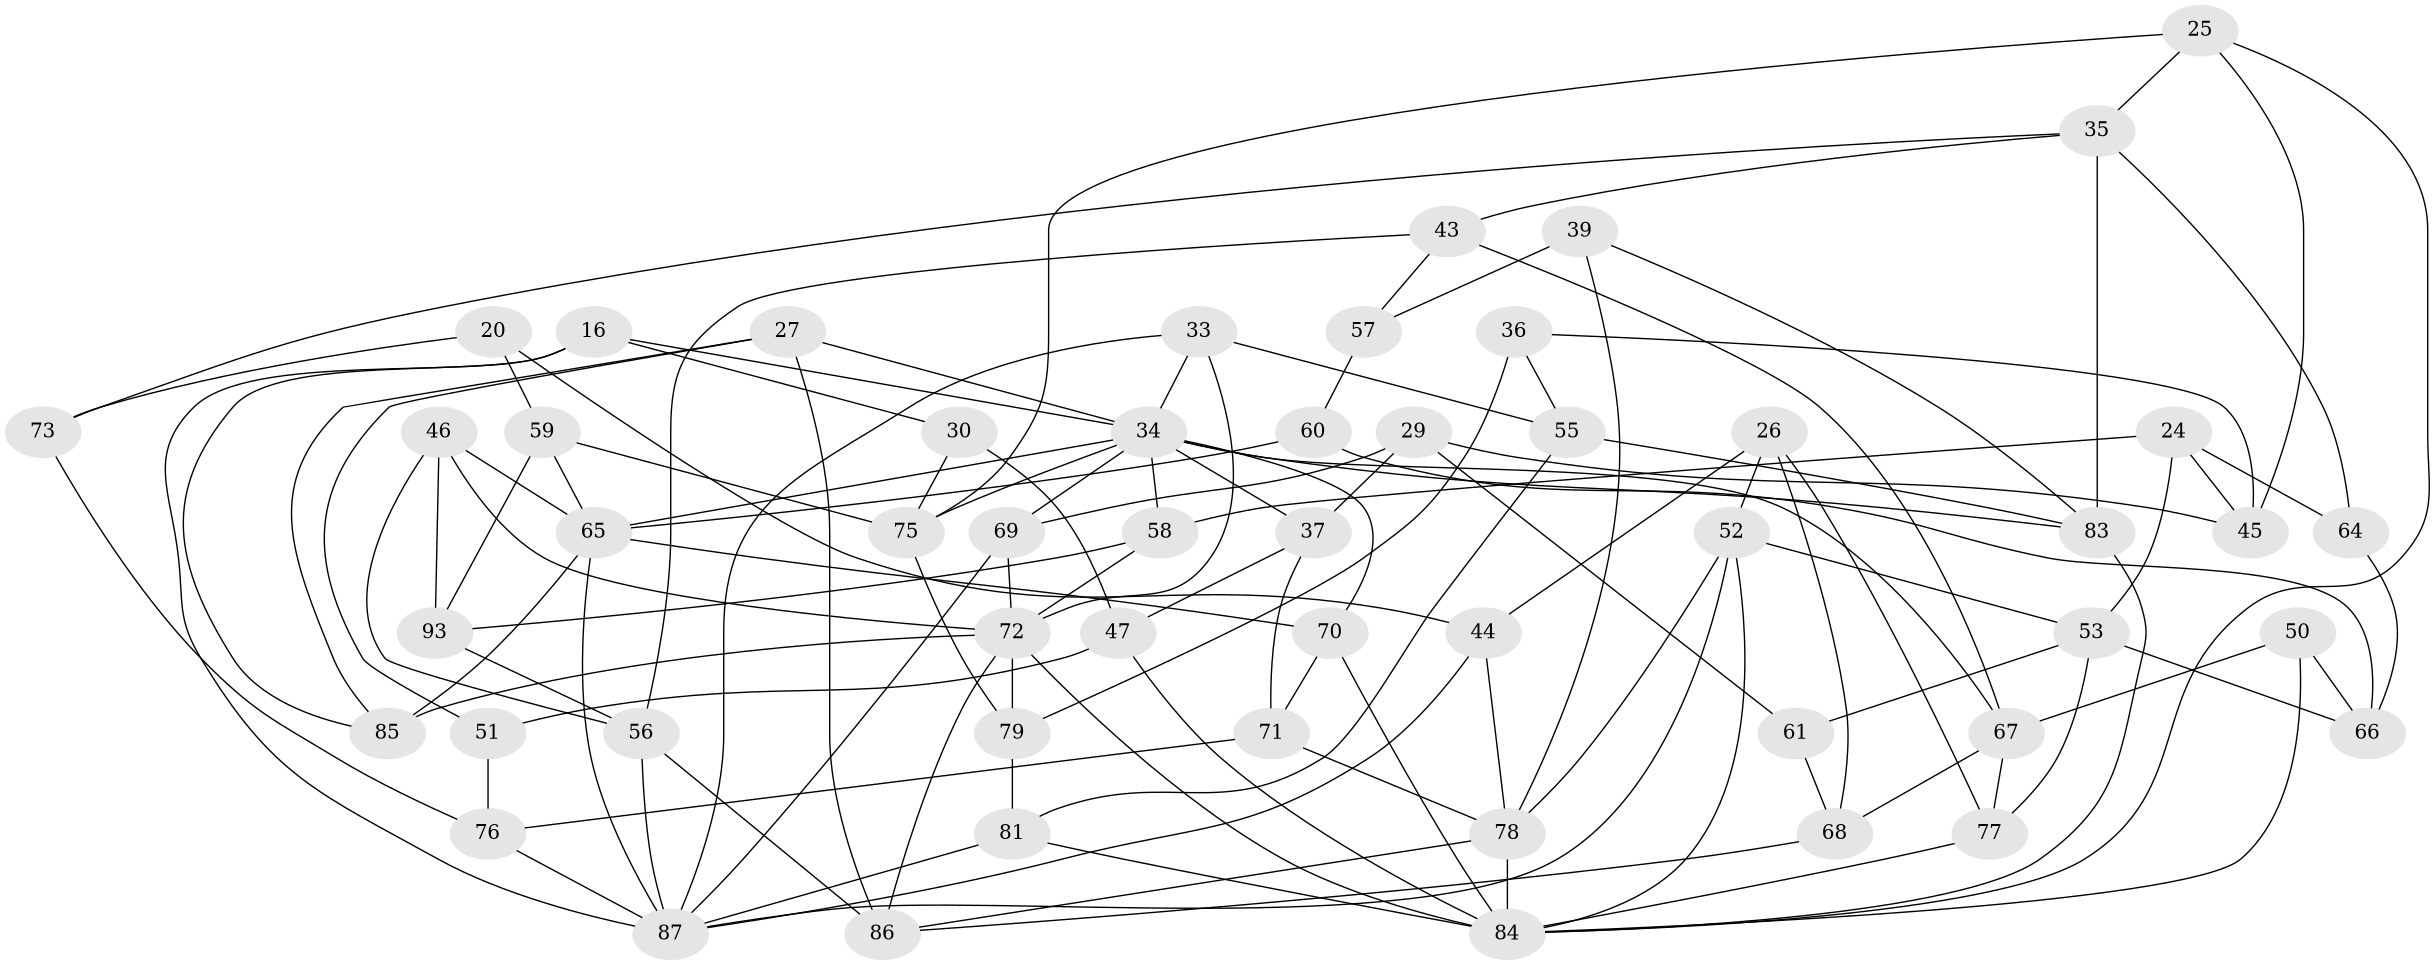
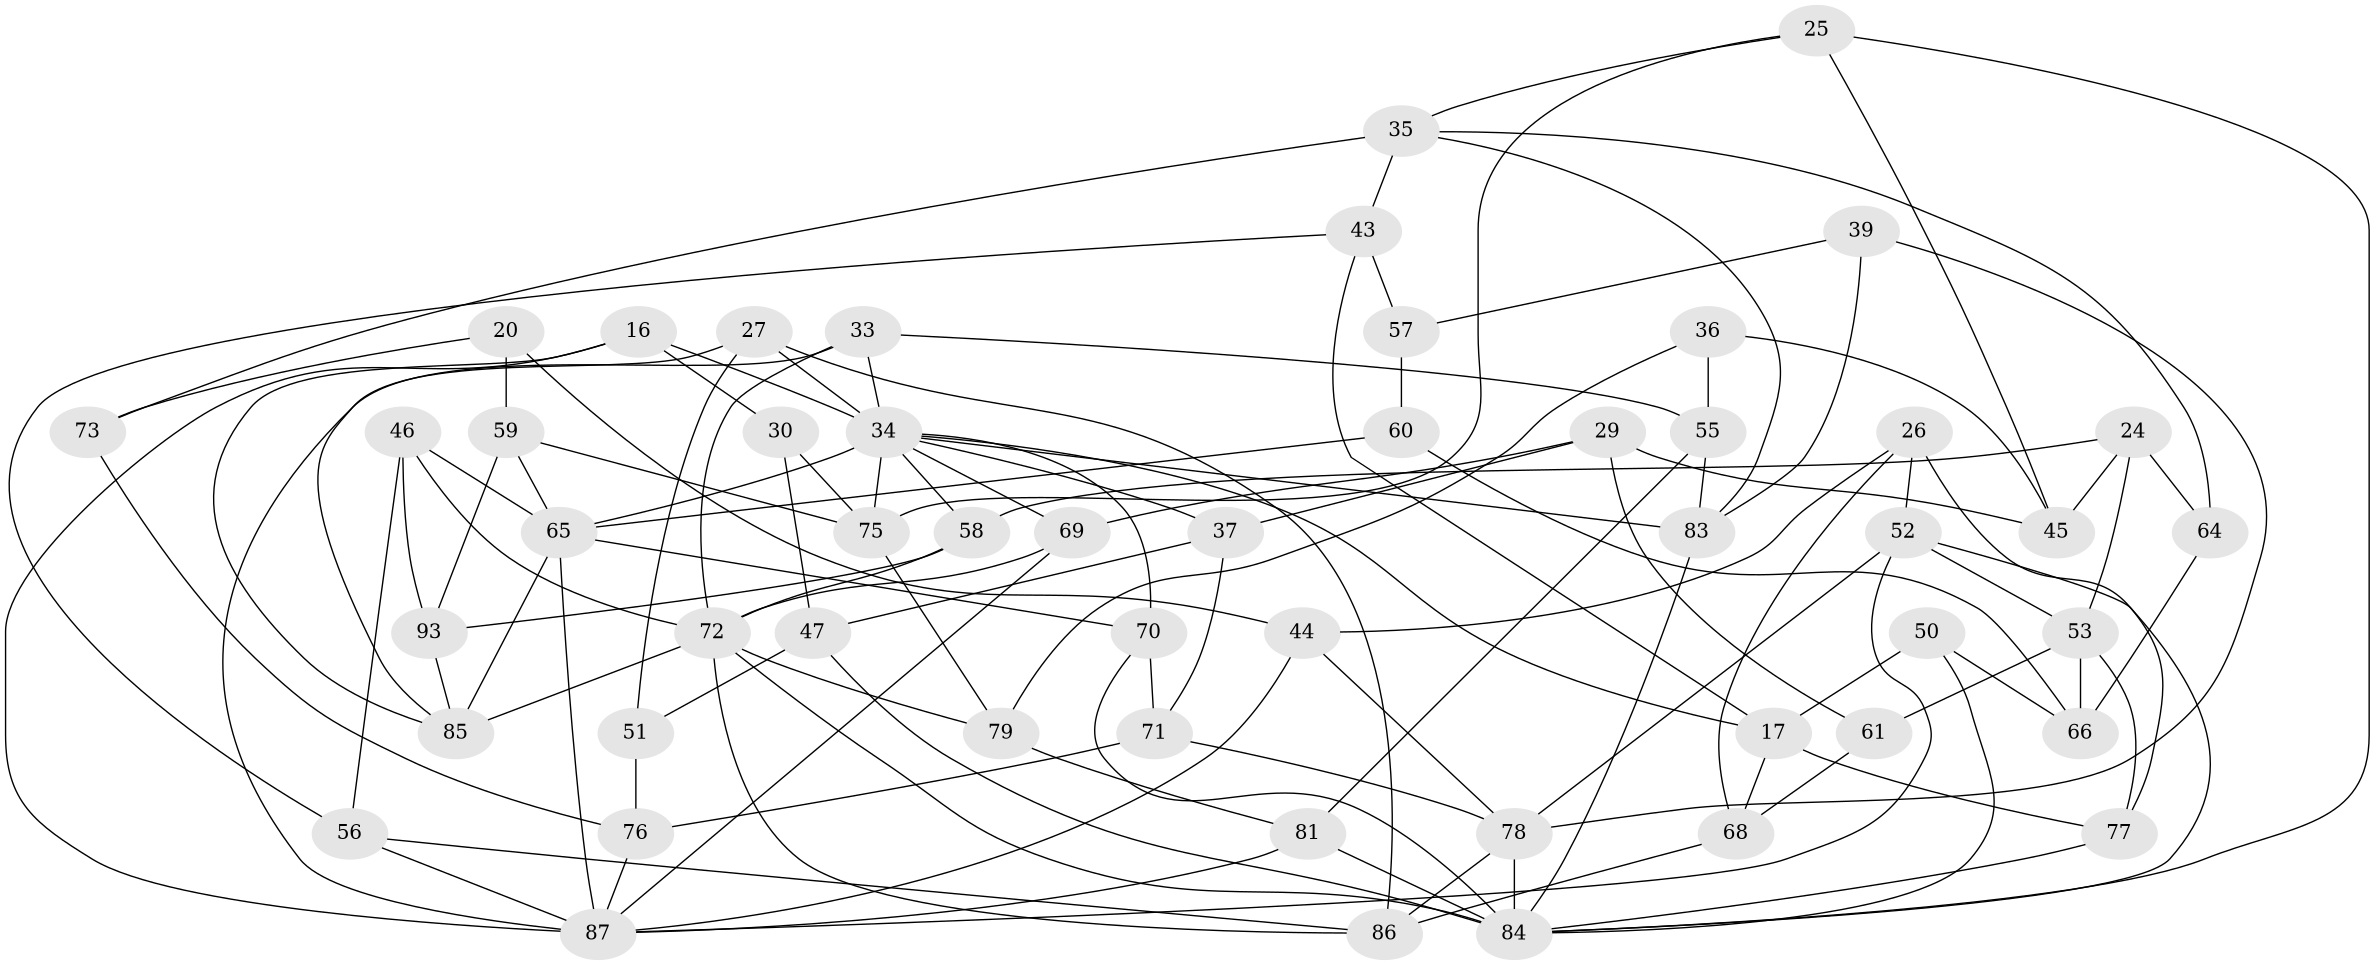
(524, 676) -> (443, 683)
(2007, 733) -> (1774, 733)
